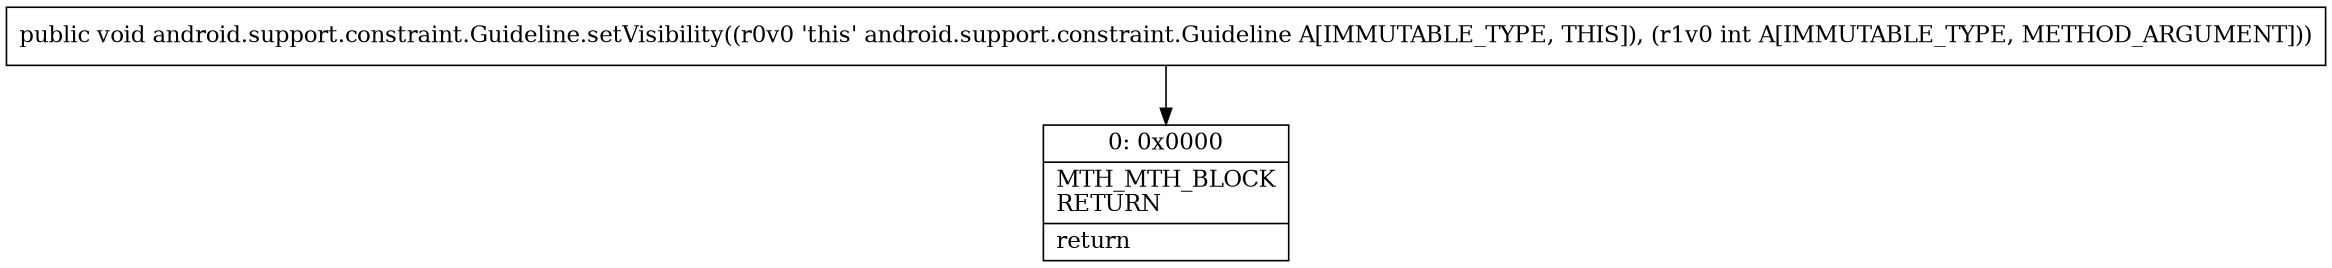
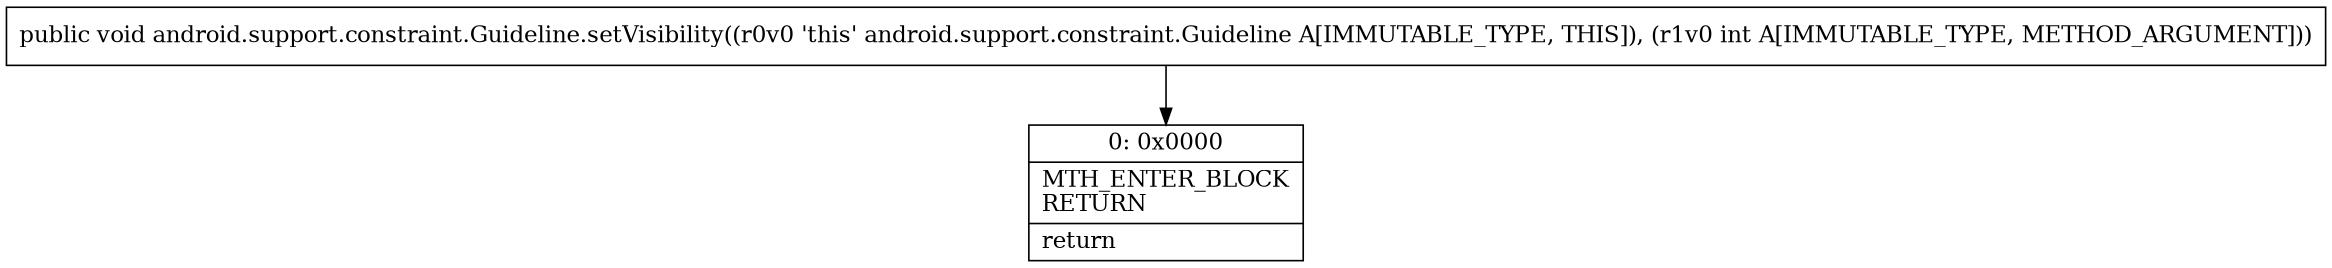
(1166, 180) -> (1166, 180)
